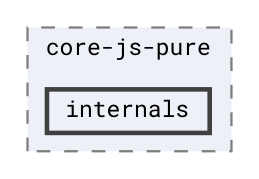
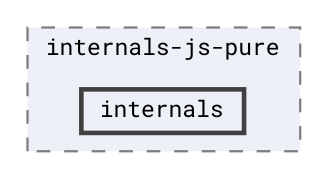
(129, 49) -> (164, 49)
